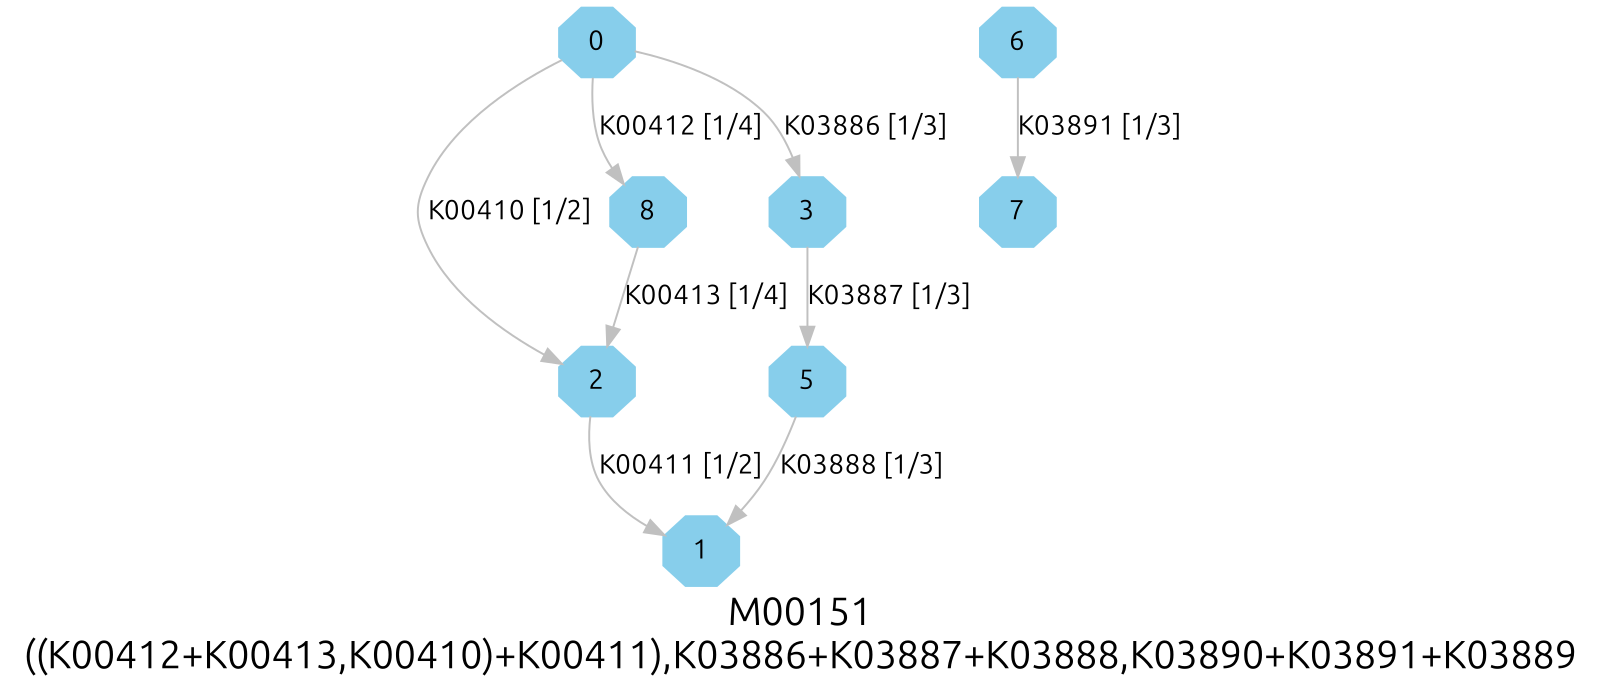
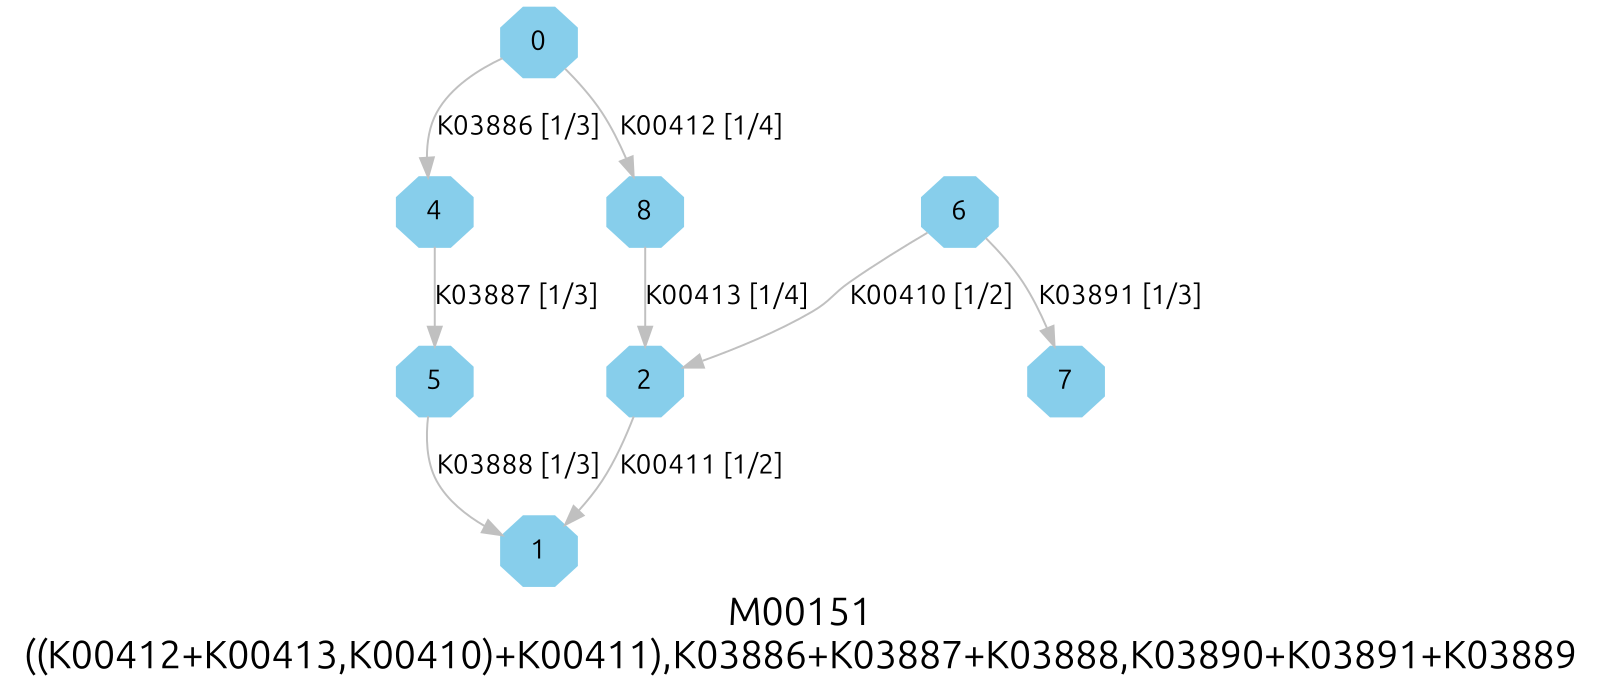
(419, 202) -> (820, 306)
(807, 212) -> (435, 212)
